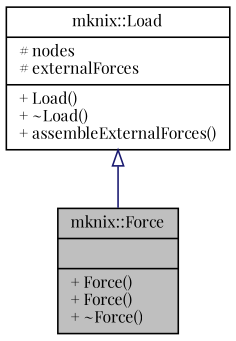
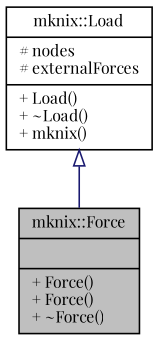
(118, 134) -> (53, 134)
